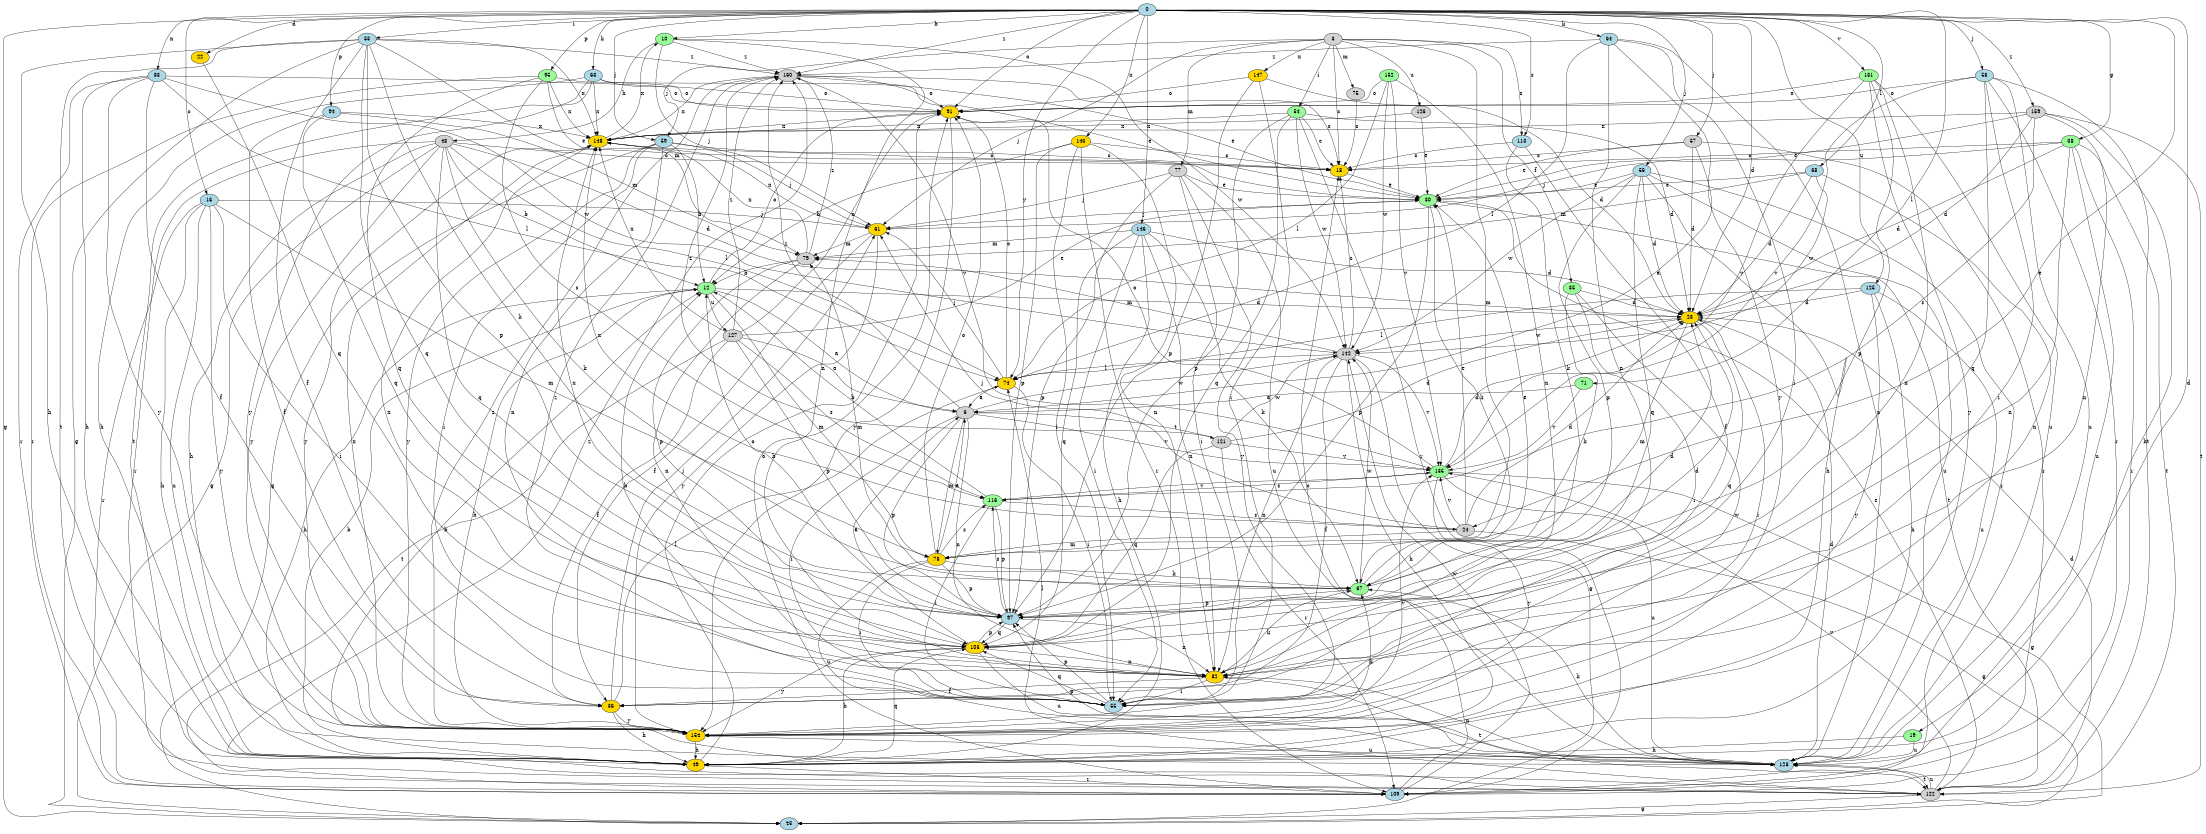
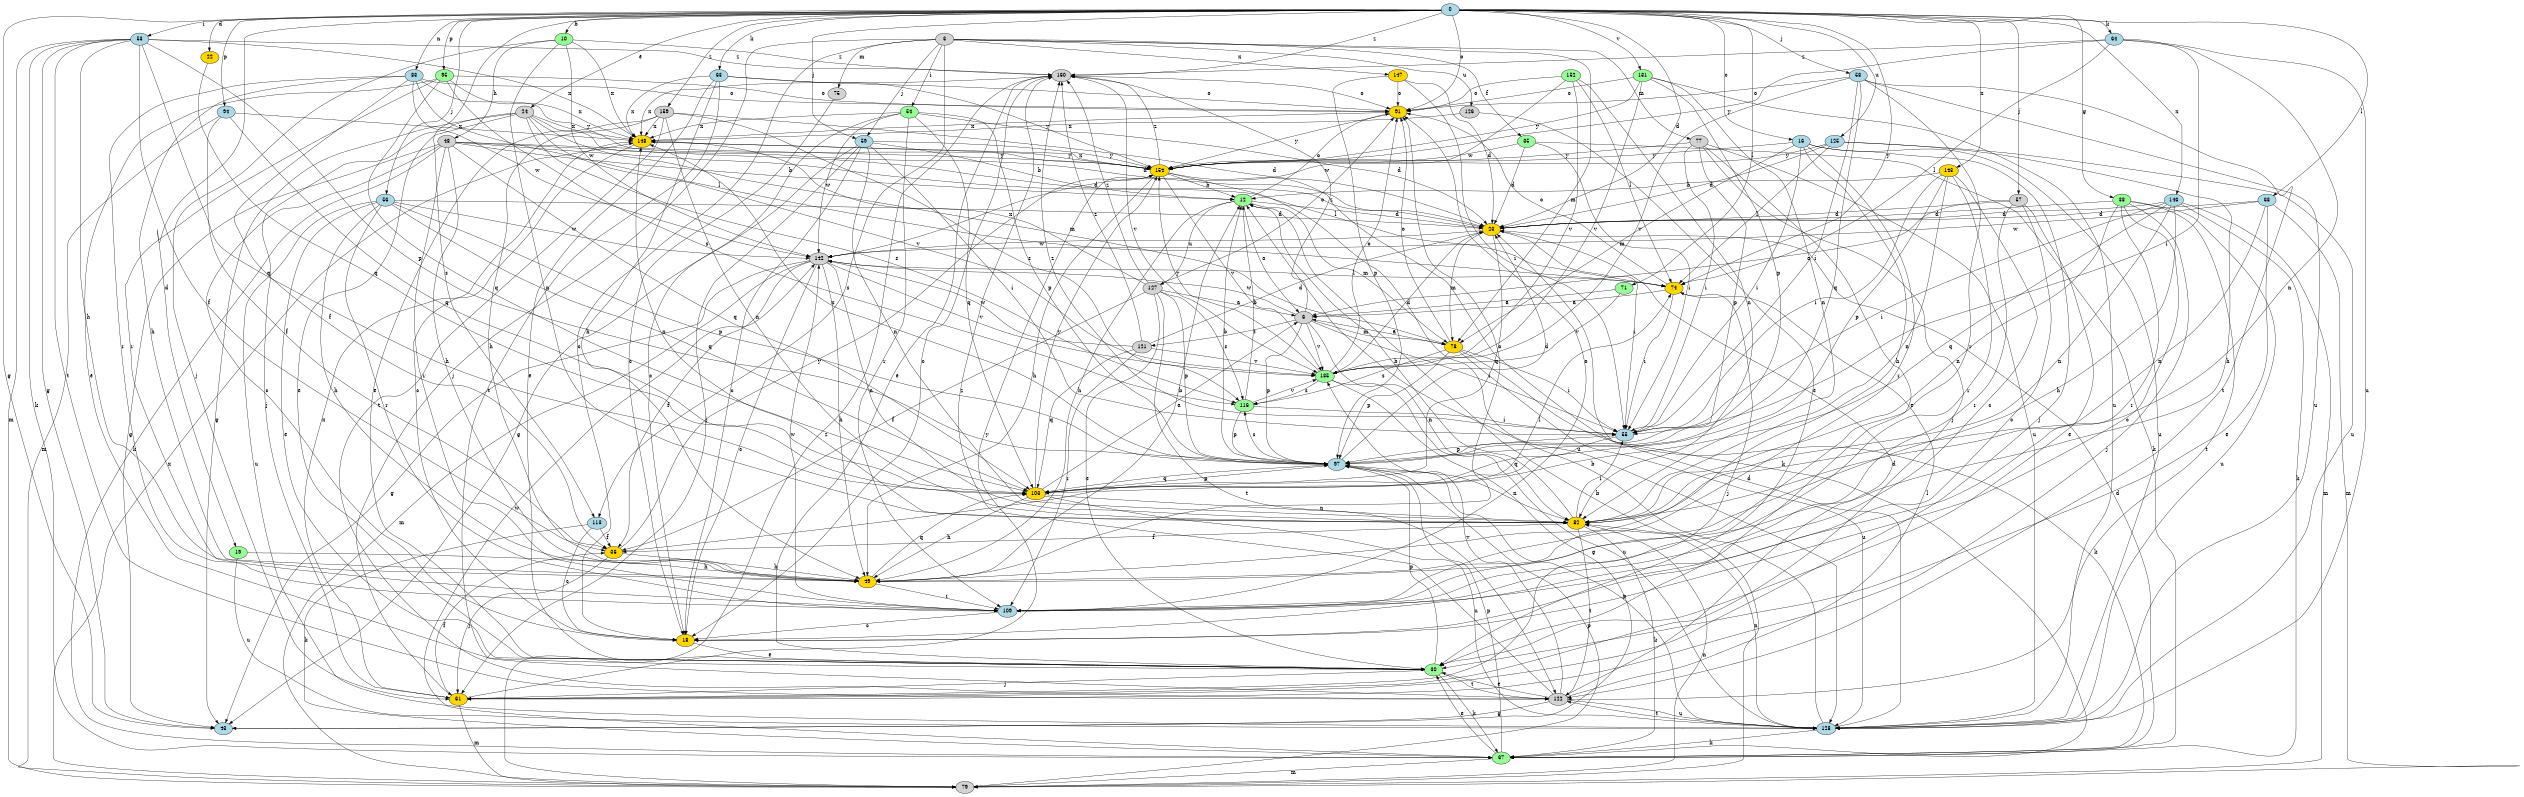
(640, 97) -> (607, 85)
(1228, 516) -> (875, 258)
